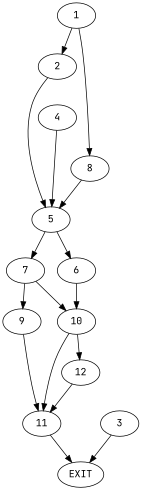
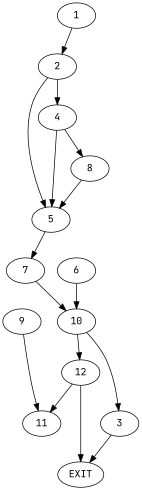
(86, 88) -> (72, 140)
none -> (57, 89)
(62, 242) -> none
(24, 293) -> none
(53, 367) -> (109, 365)
(59, 446) -> (81, 420)
